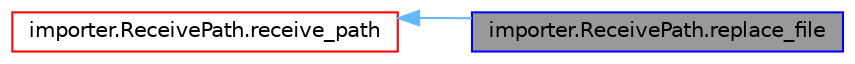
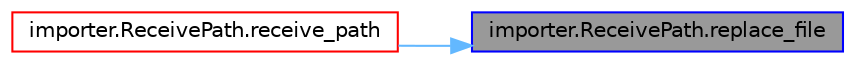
(446, 18) -> (425, 46)
